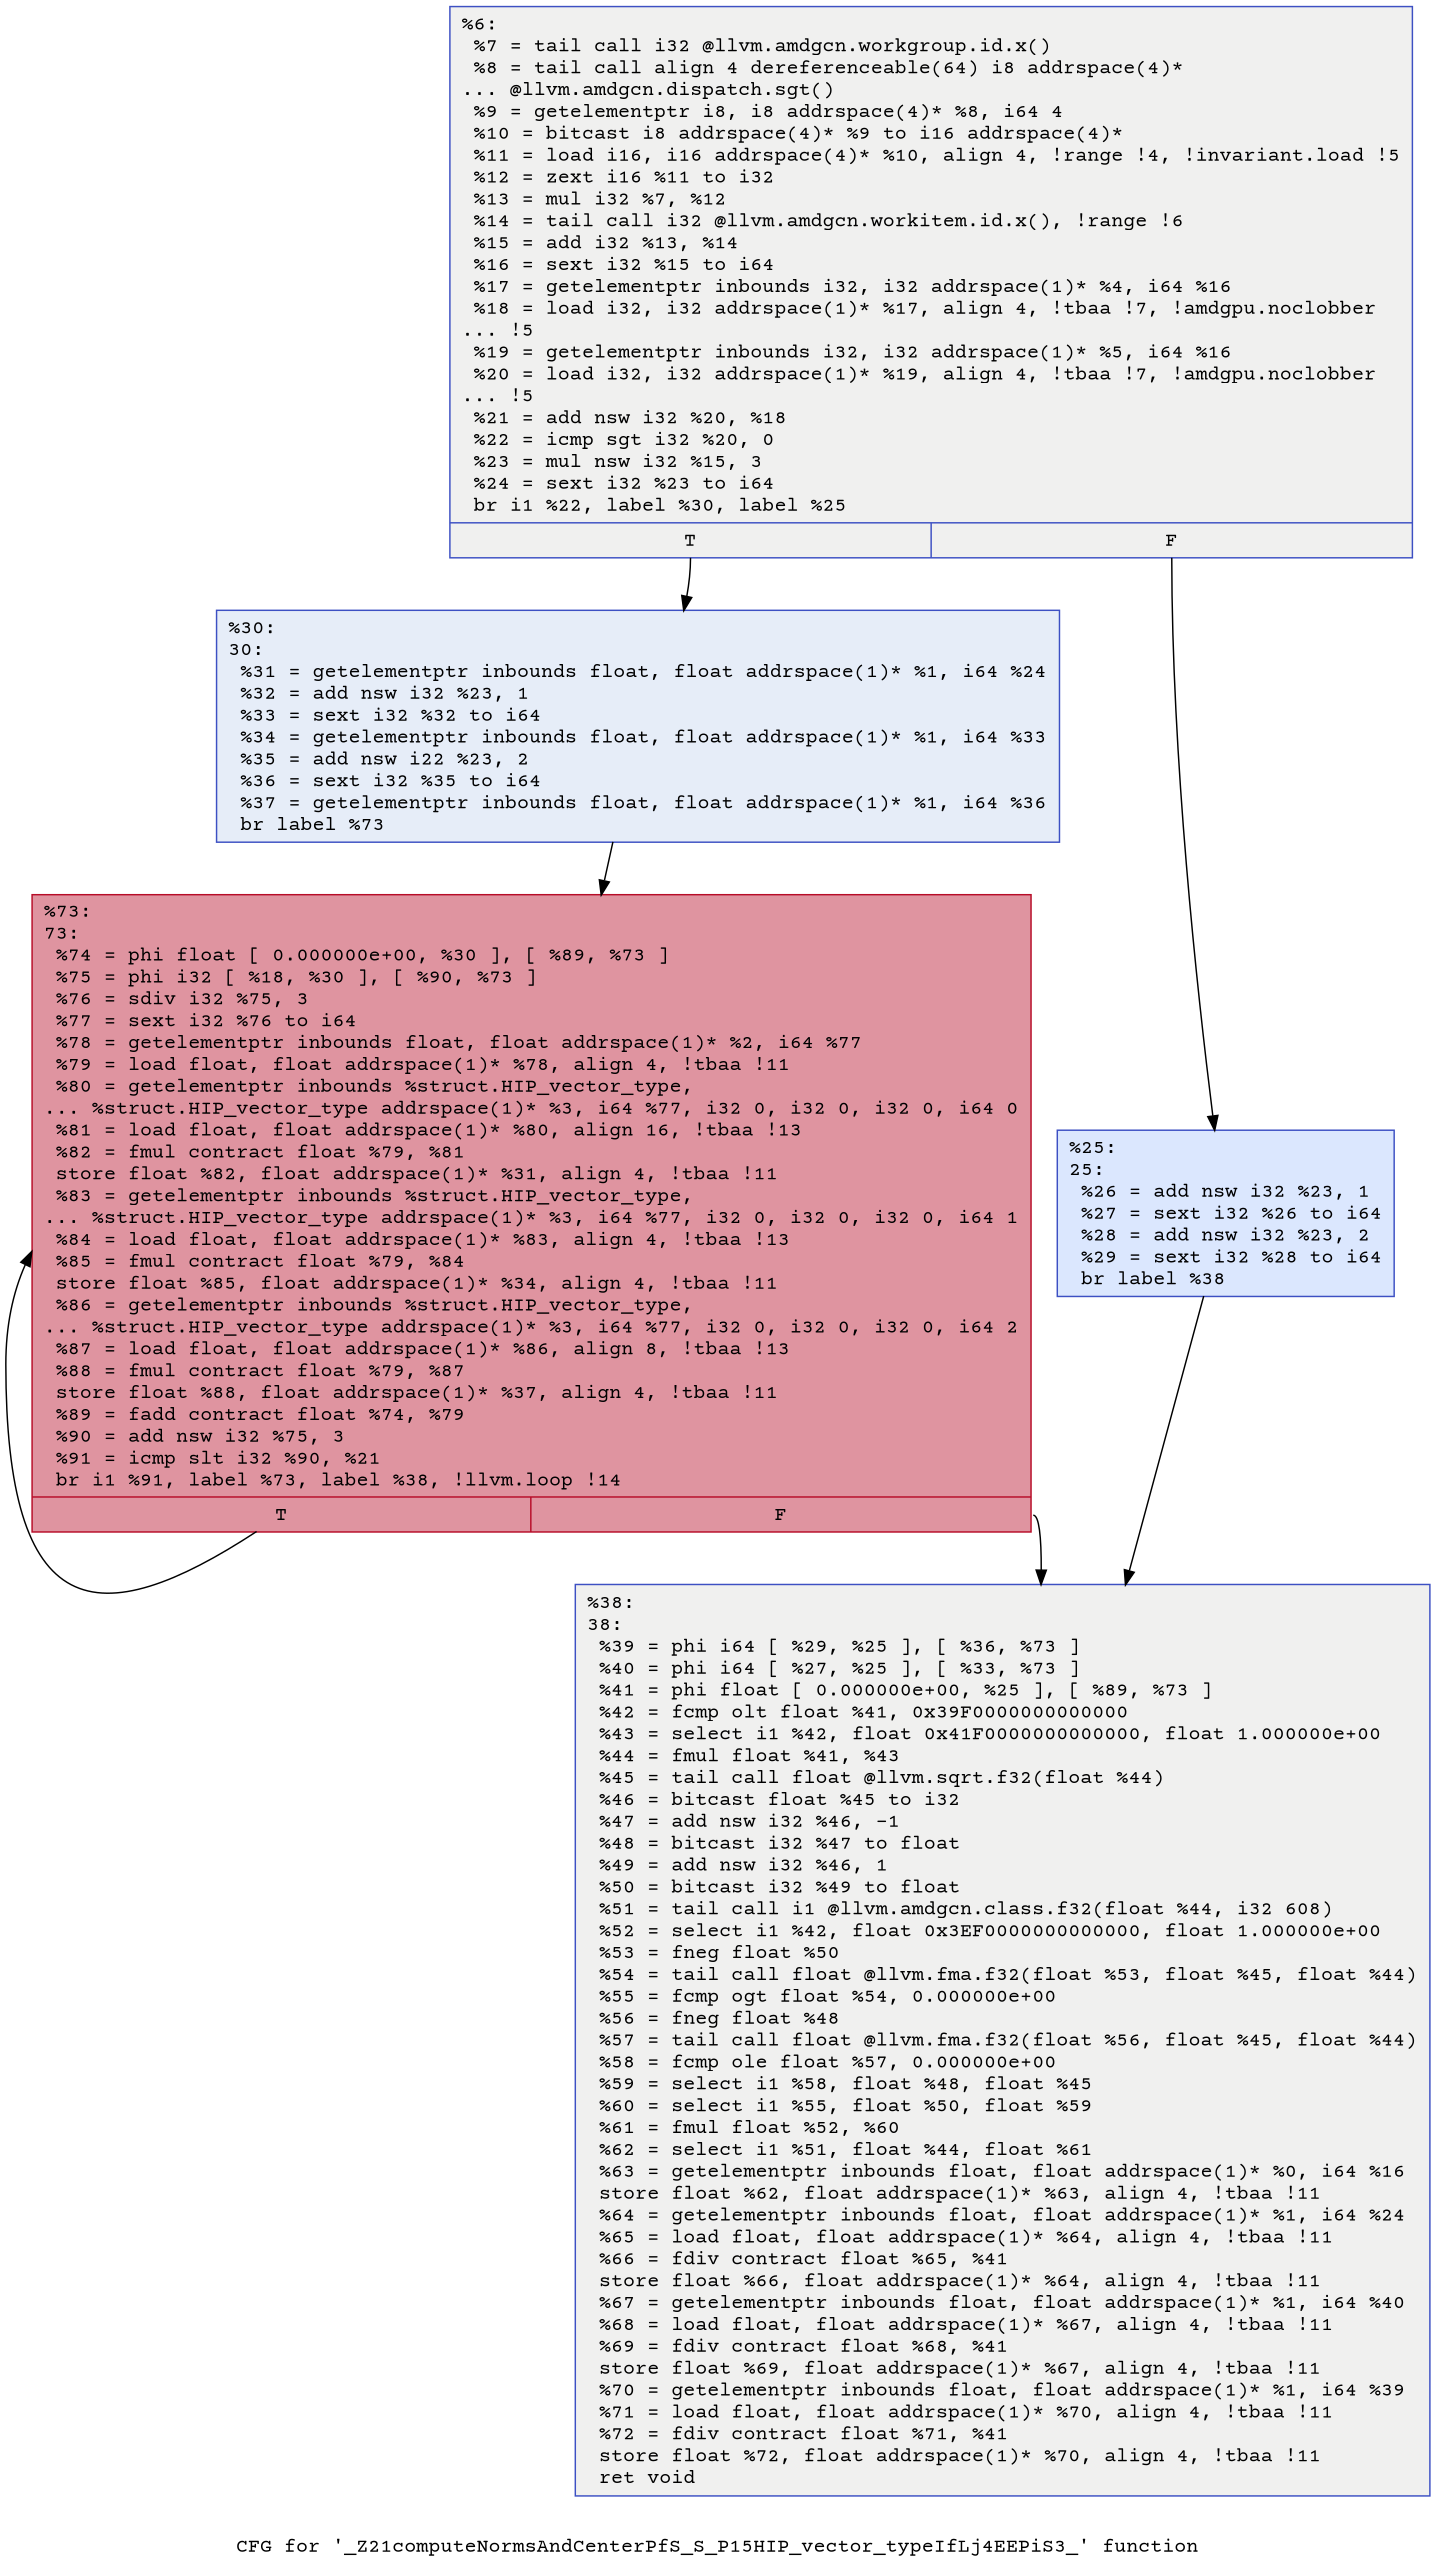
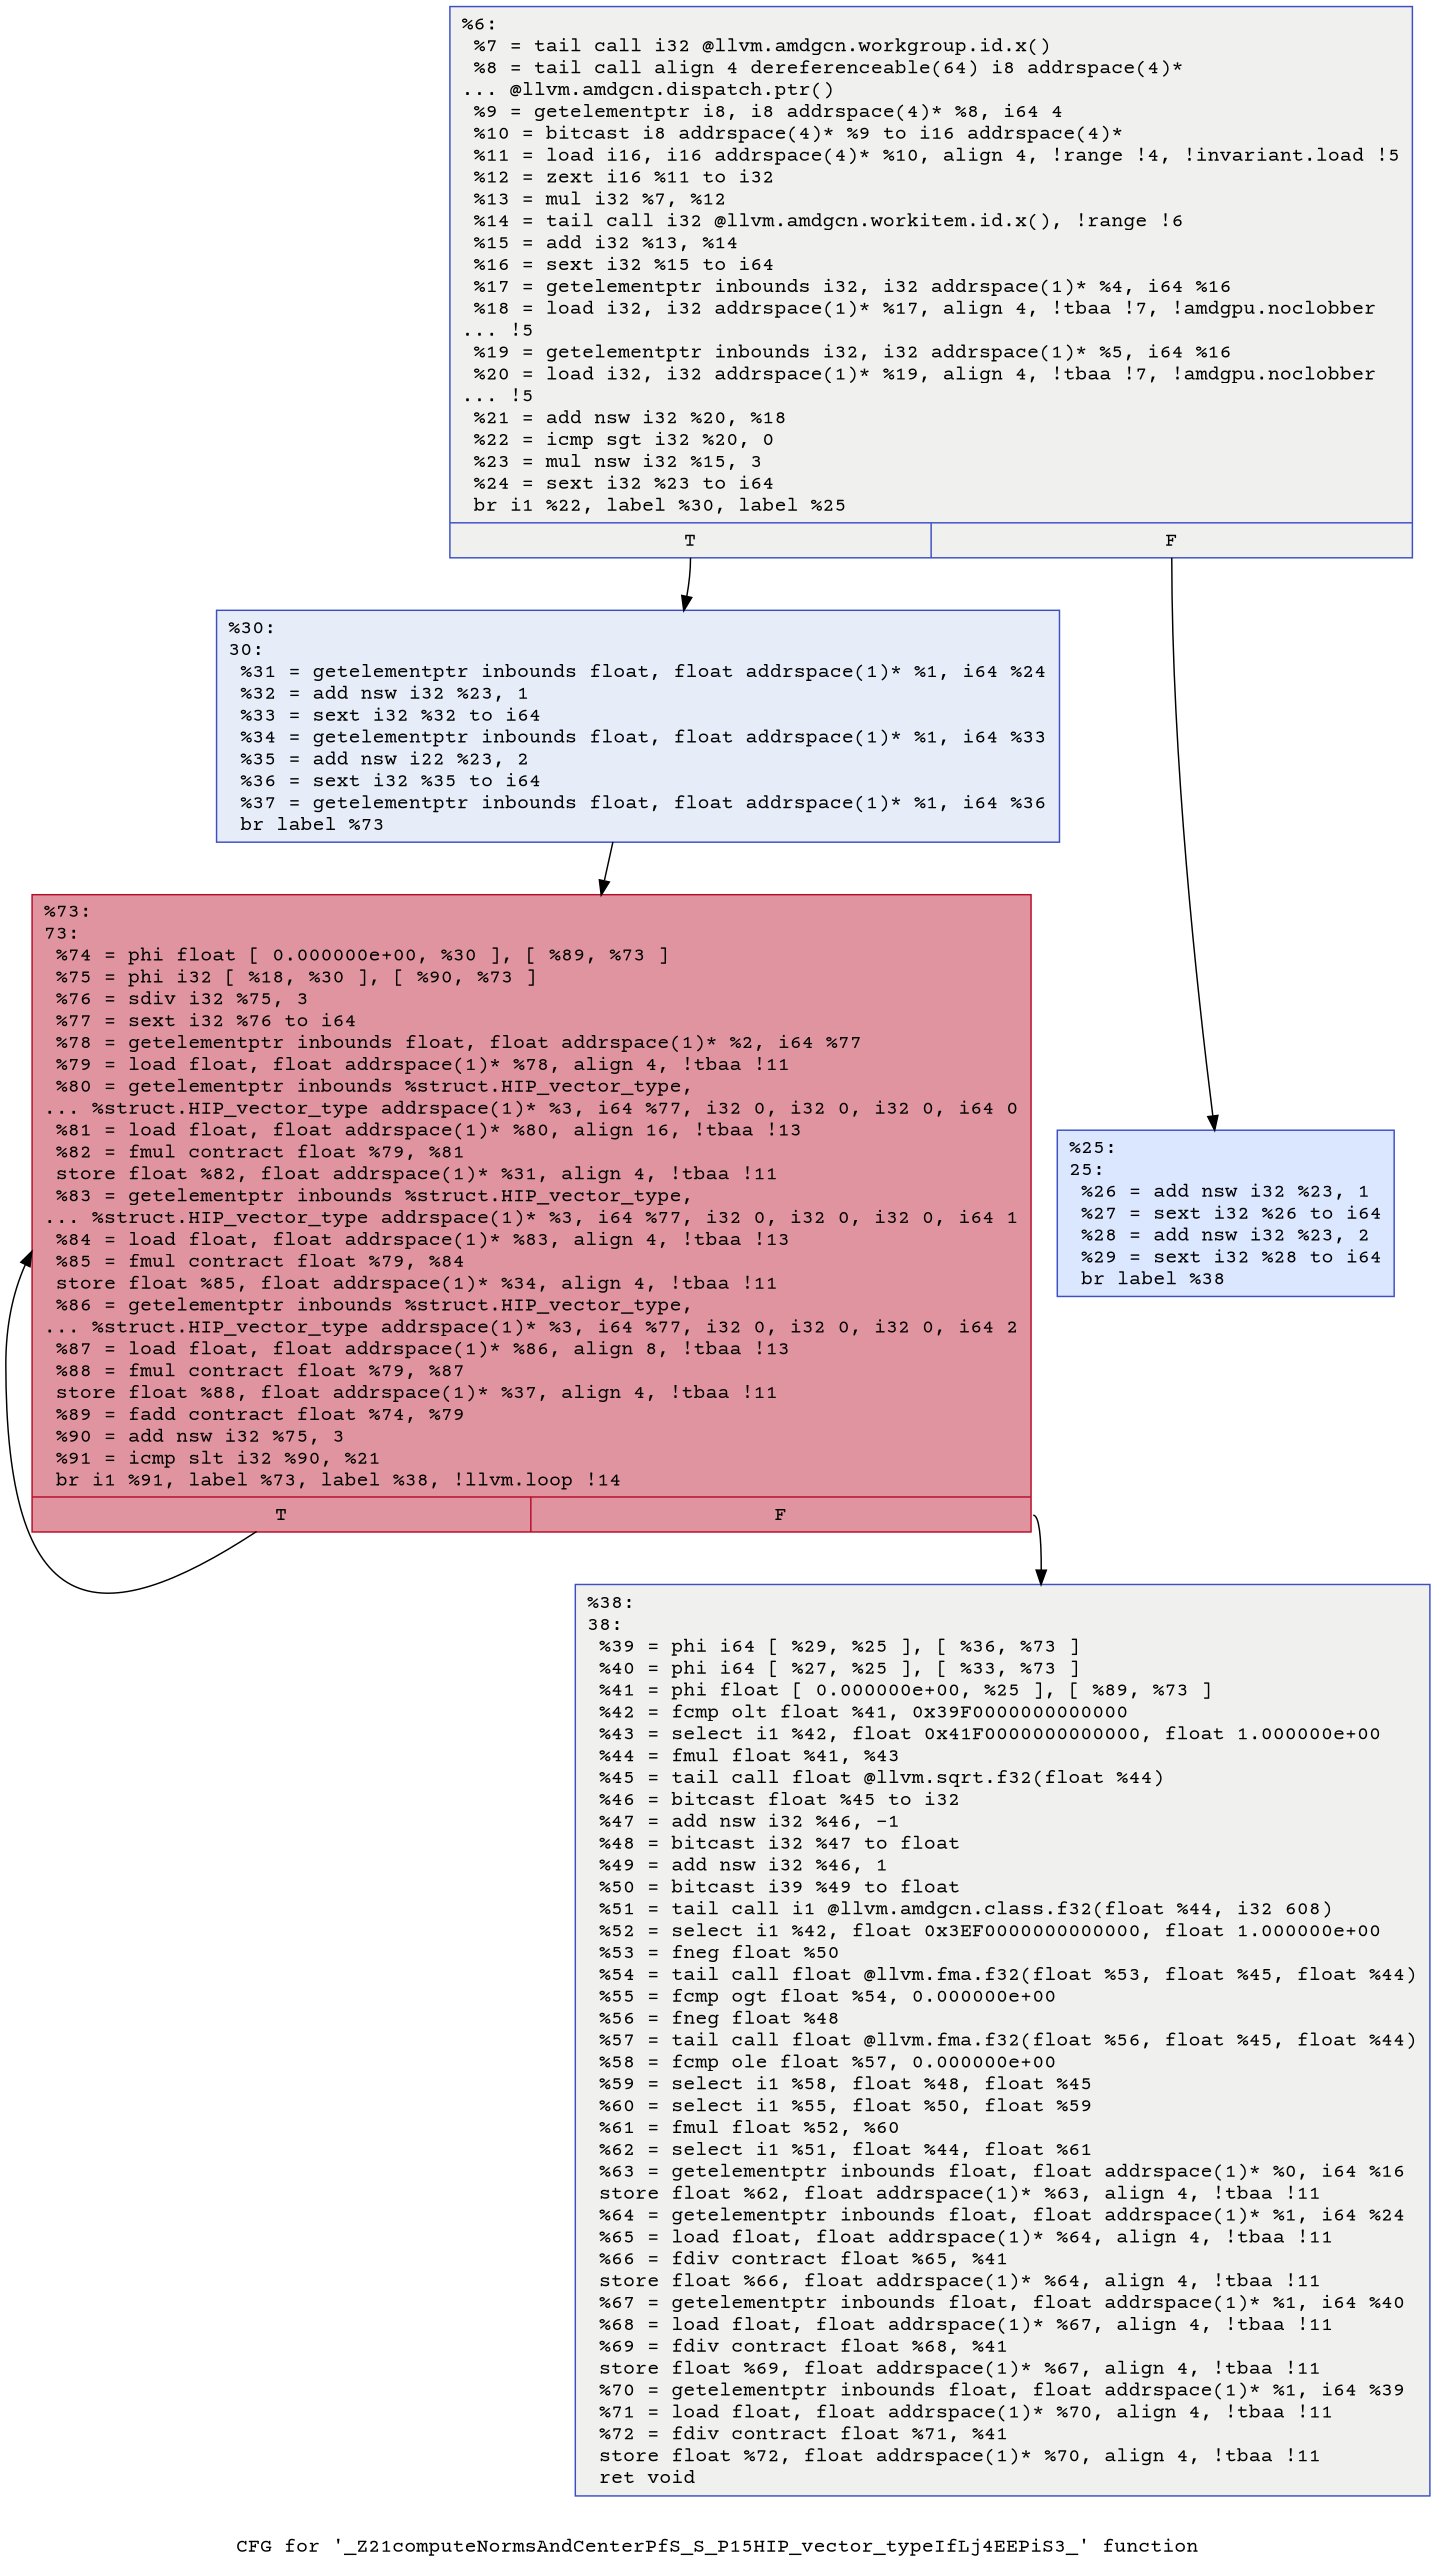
(648, 89) -> (648, 89)
(1167, 1433) -> none
(774, 1886) -> (774, 1886)
